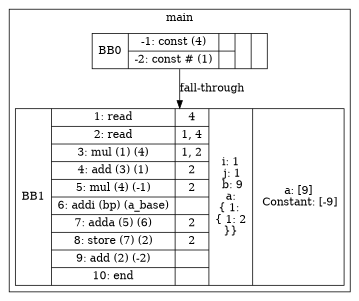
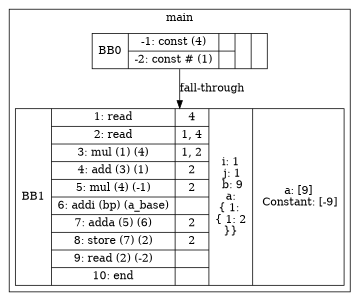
(113, 258) -> (113, 258)
